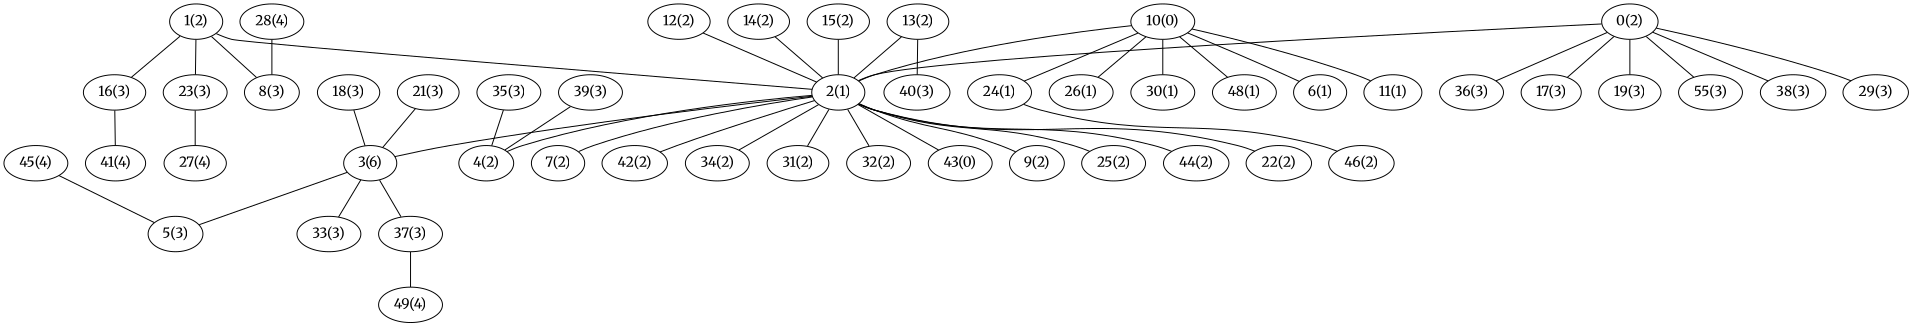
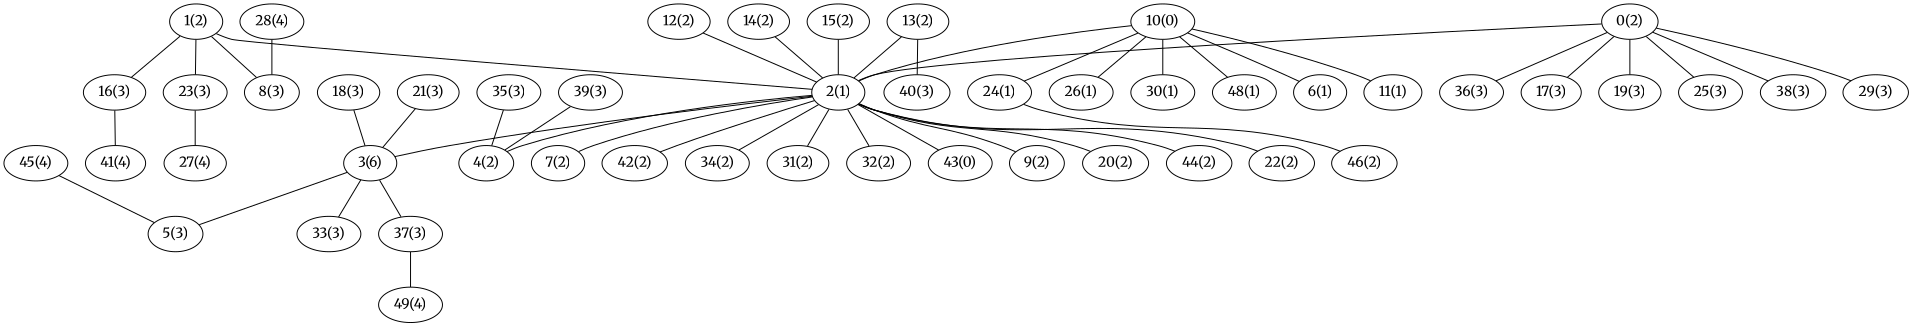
(1711, 92) -> (1711, 92)
(1114, 163) -> (1116, 163)
